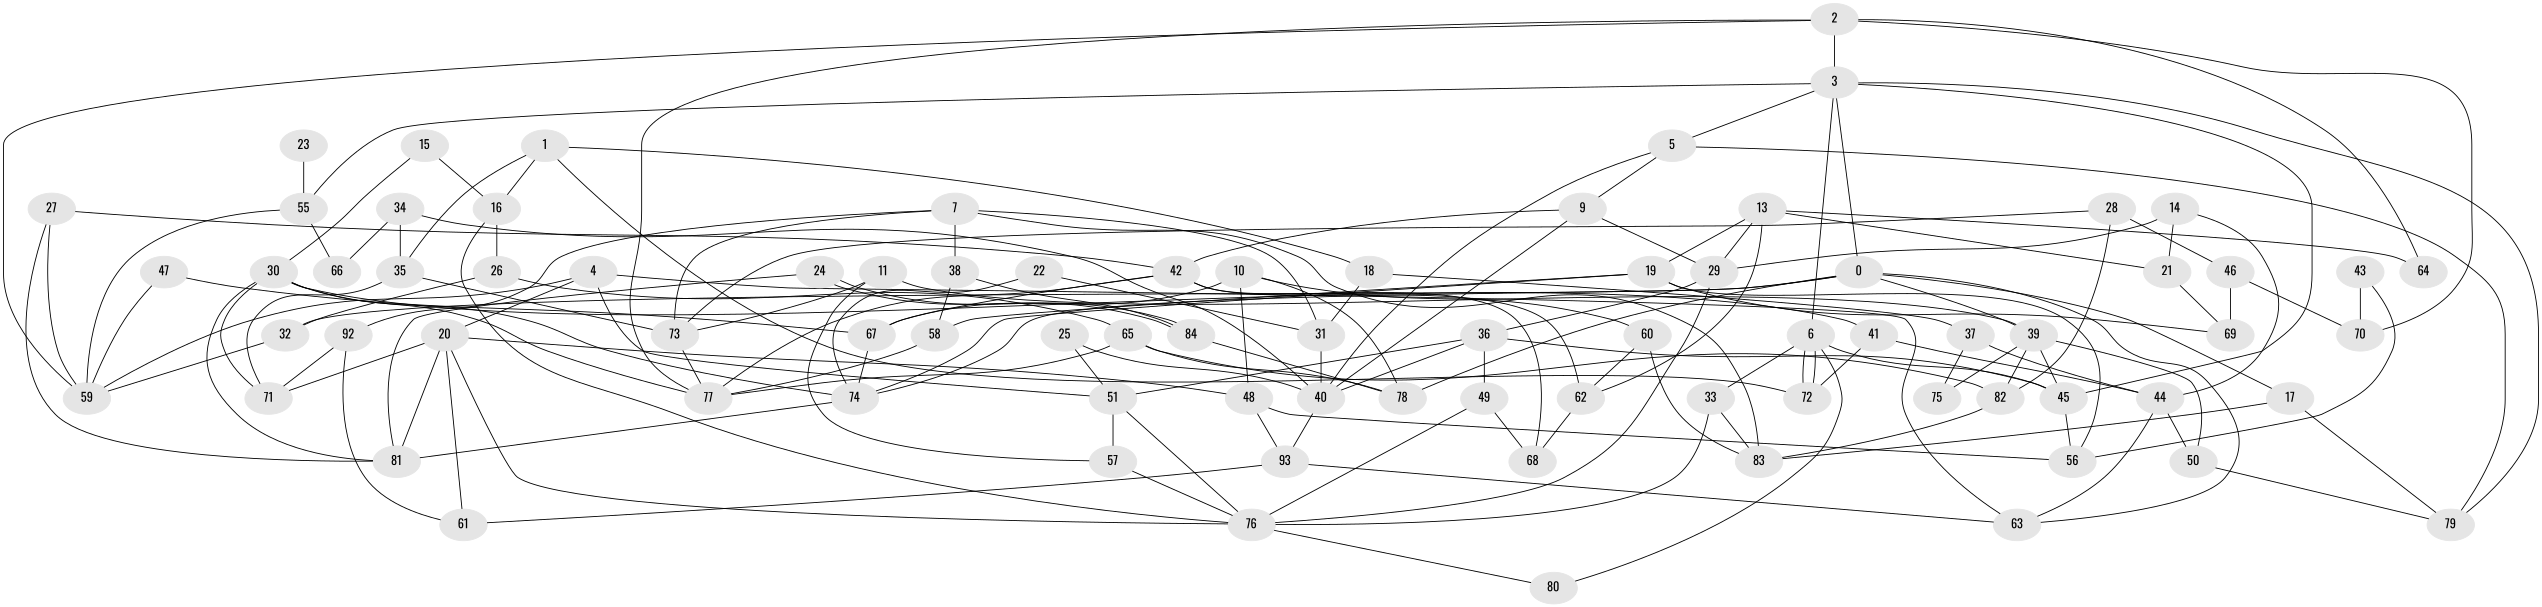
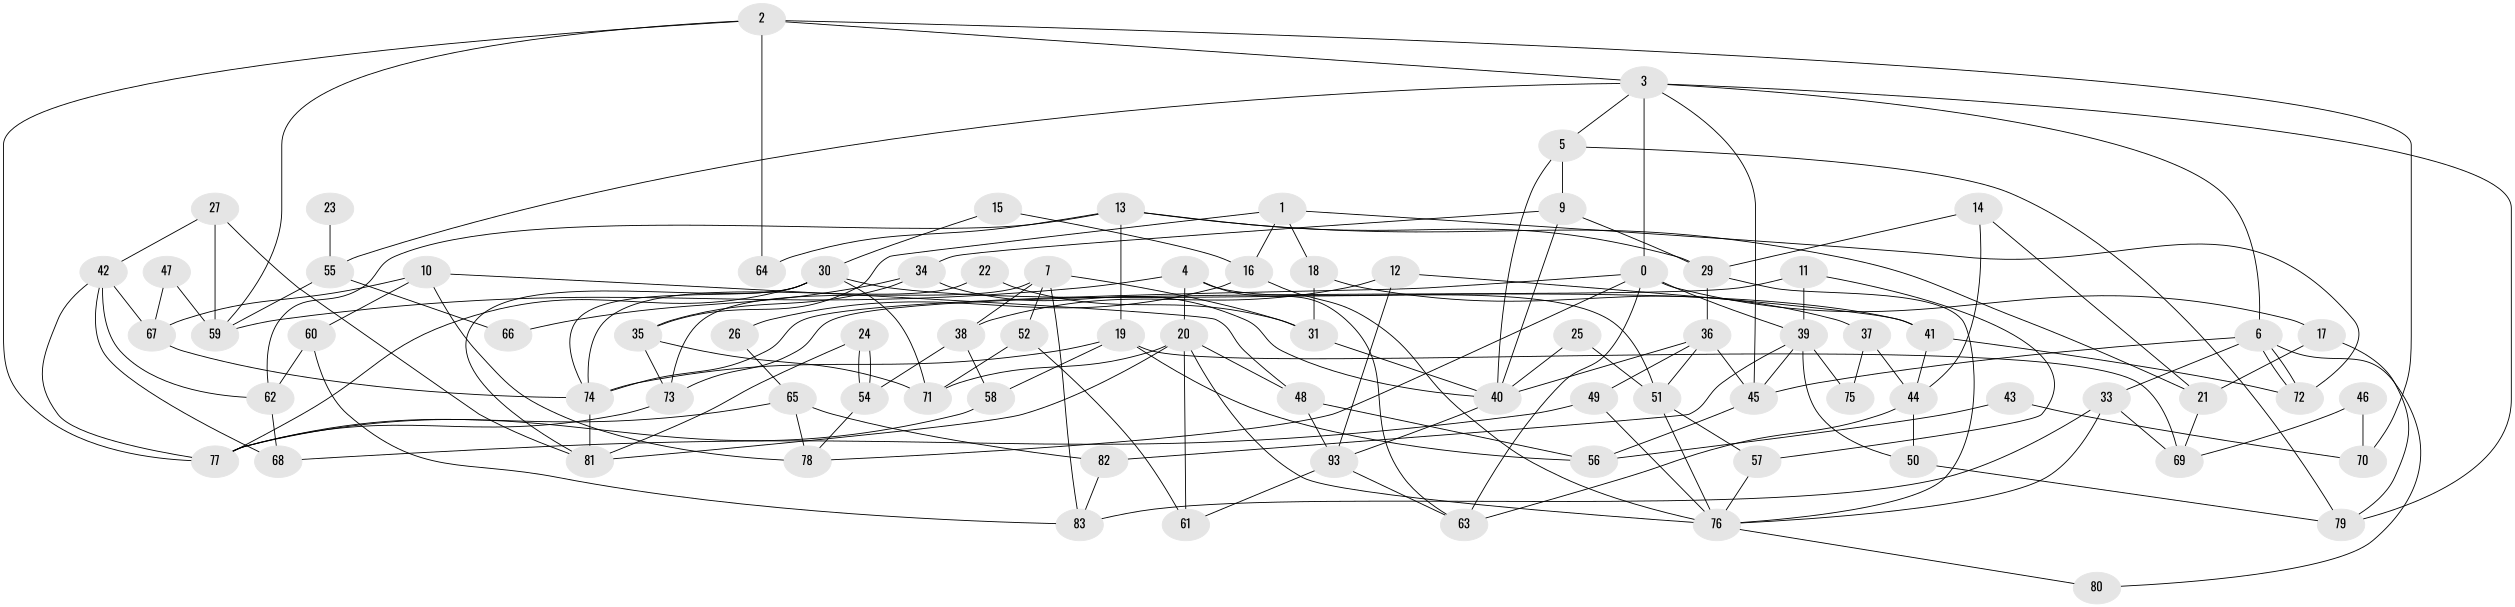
(2112, 209) -> none
(1384, 223) -> (1238, 232)
none -> (1396, 272)
(285, 335) -> none
(348, 335) -> (1024, 335)
(1191, 335) -> (865, 399)
none -> (2147, 433)
(2025, 434) -> (2262, 367)
